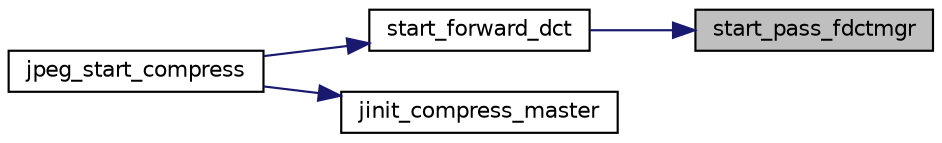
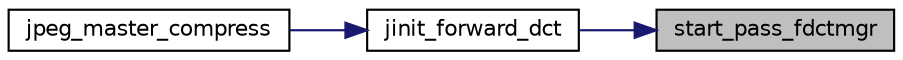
(479, 30) -> (473, 30)
(136, 71) -> (149, 30)
(479, 112) -> none
